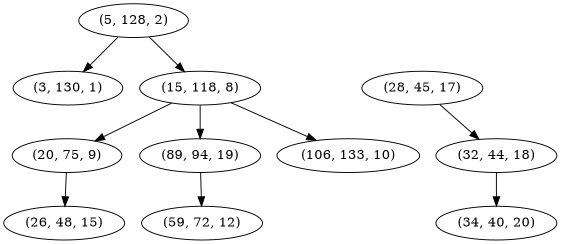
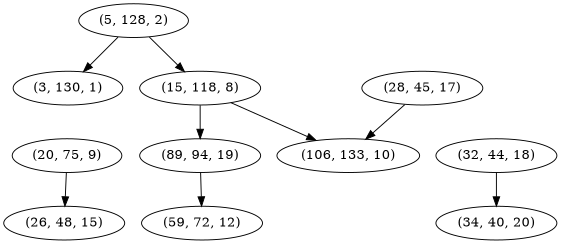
(456, 119) -> (389, 119)
(138, 120) -> none
